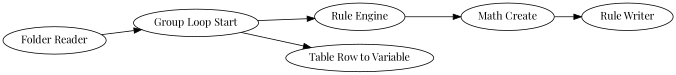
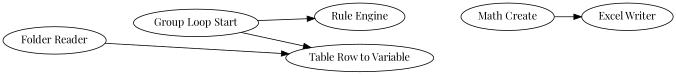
(429, 17) -> none
(627, 17) -> (627, 17)
(118, 33) -> (193, 48)
